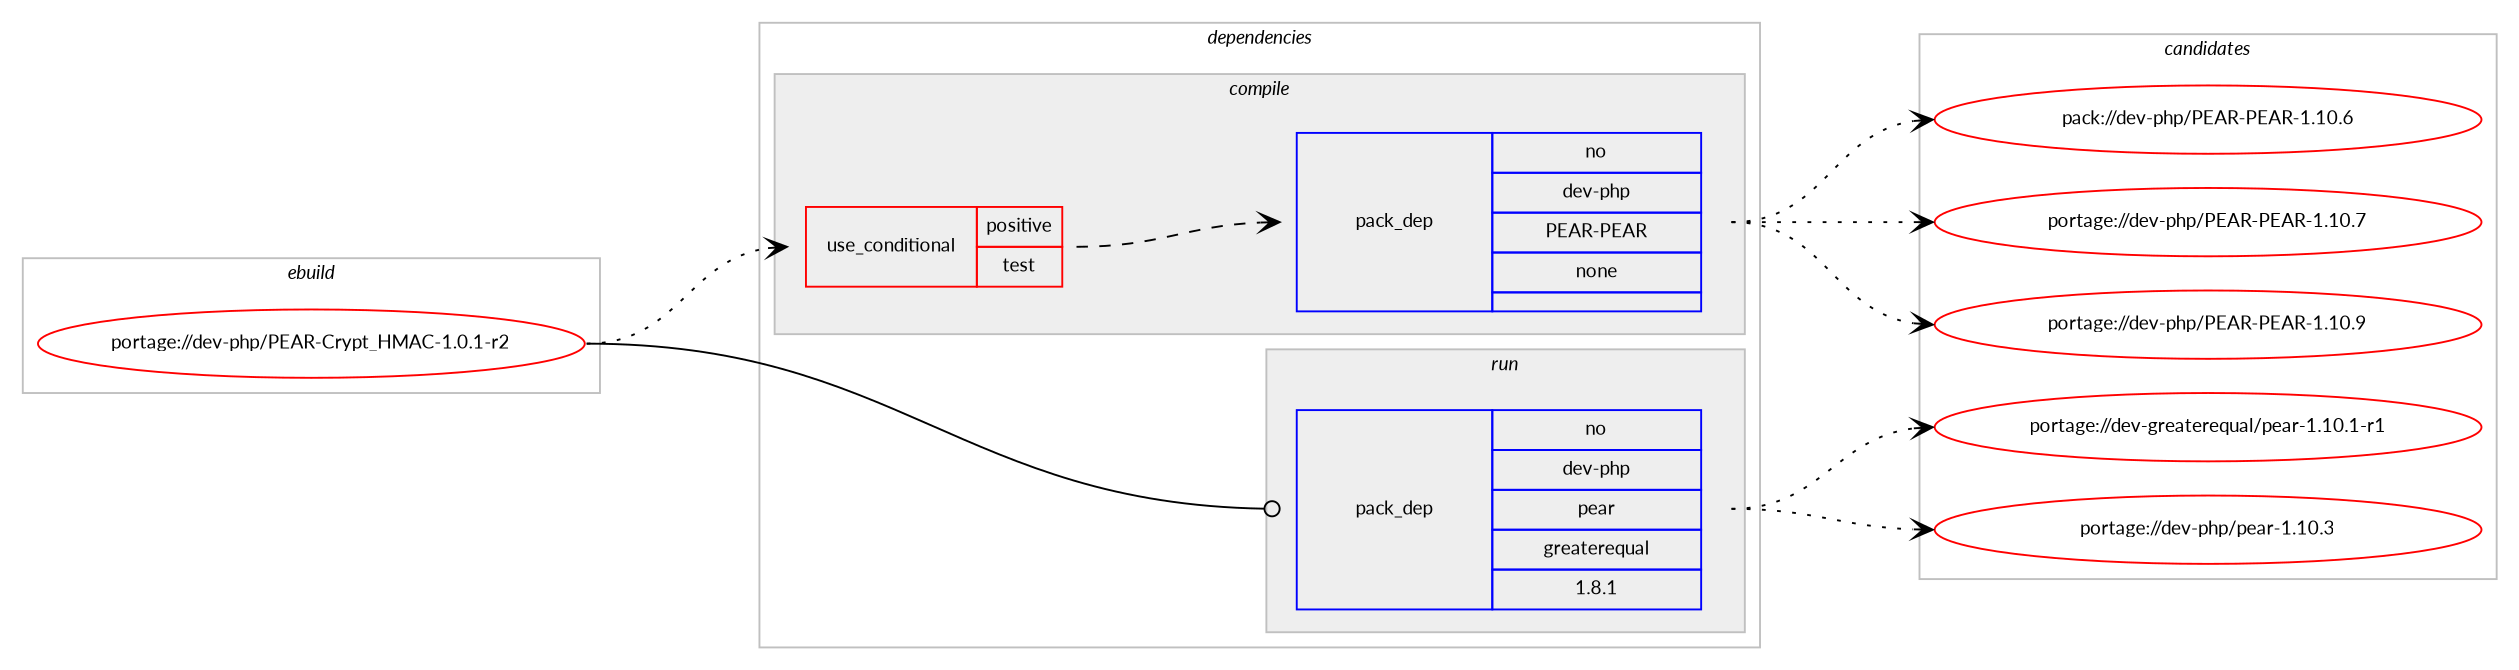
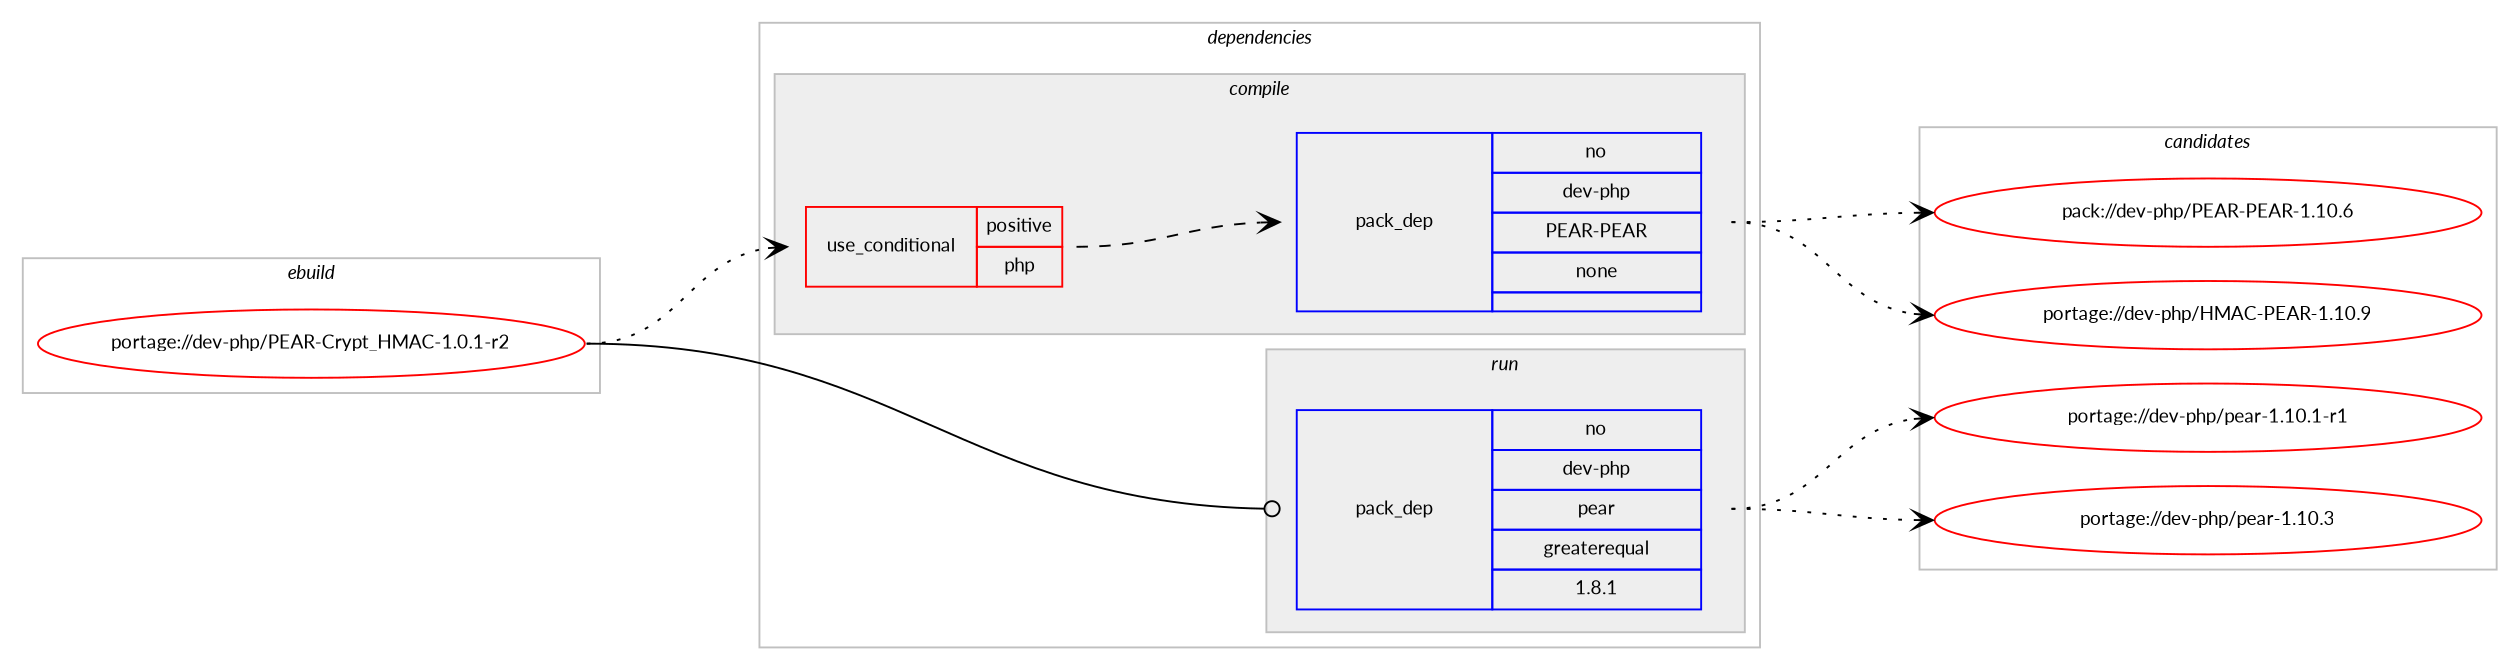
(2208, 222) -> none
(1020, 266) -> (1020, 266)
(2208, 325) -> (2208, 315)
(2208, 427) -> (2208, 418)
